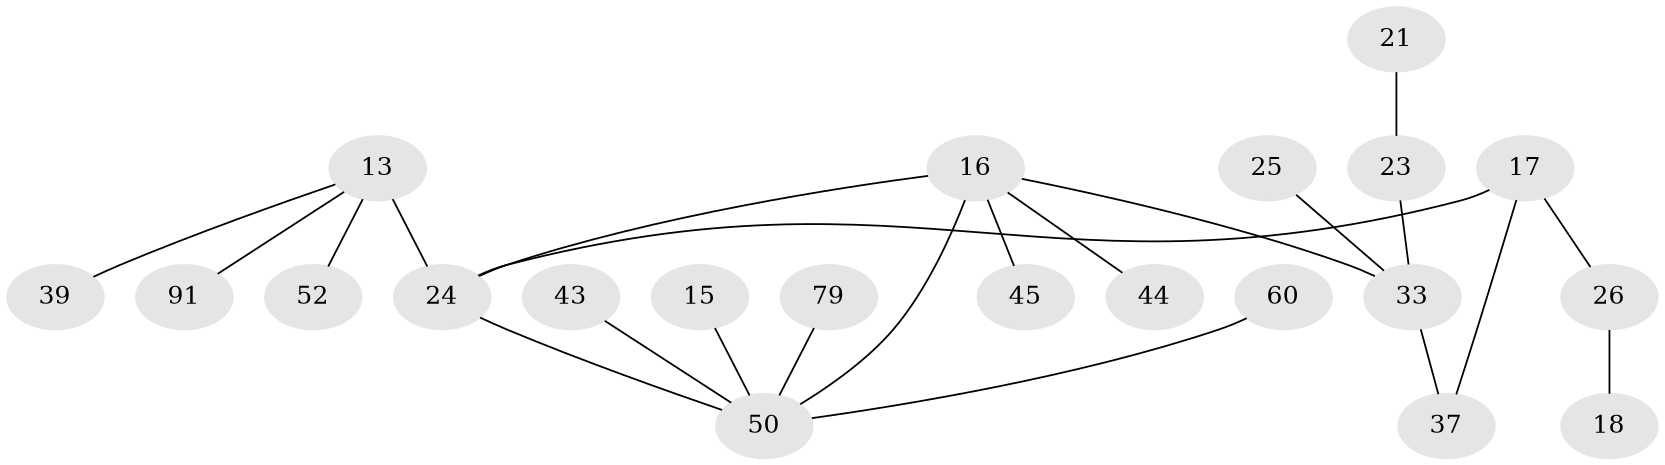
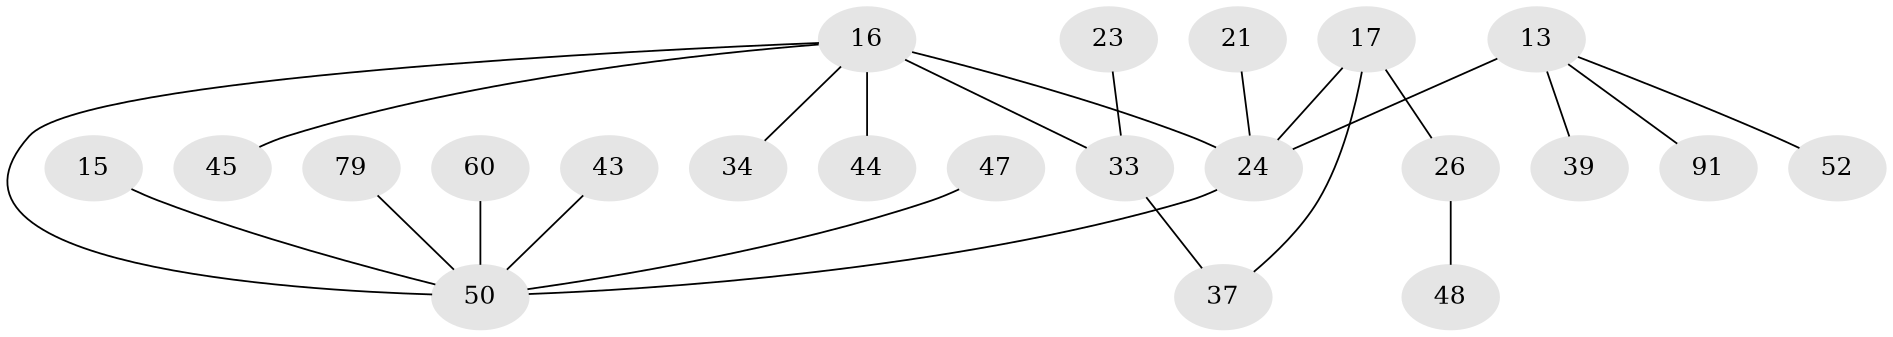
(1396, 104) -> (1246, 104)
none -> (738, 168)
none -> (996, 168)
(1268, 168) -> none
(1609, 426) -> (1451, 297)
